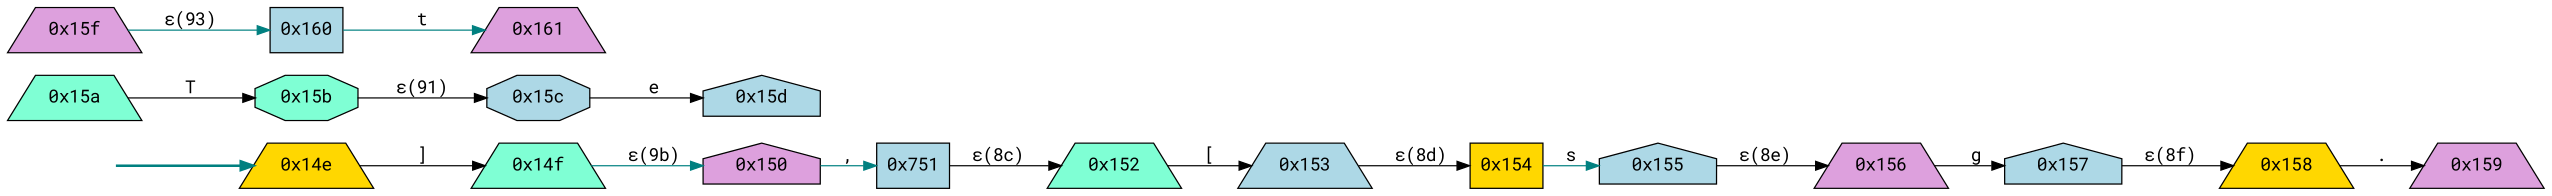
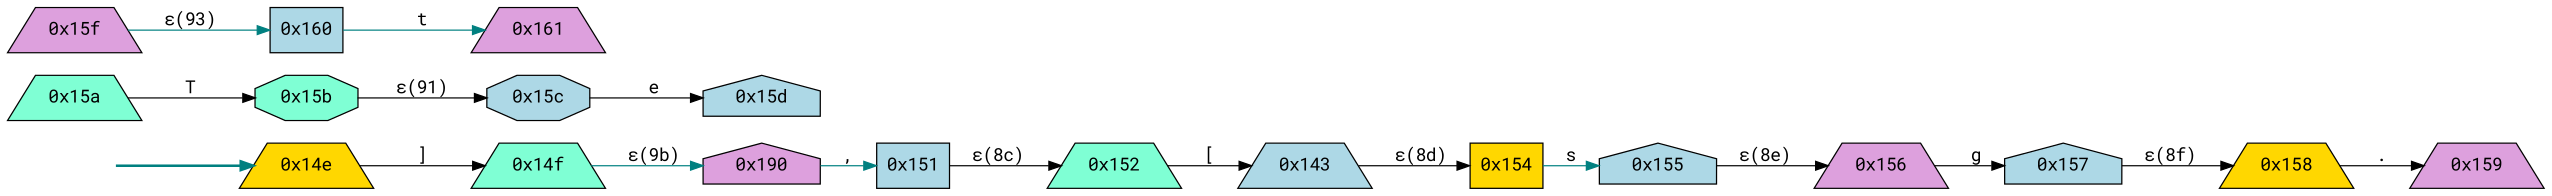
(762, 166) -> (762, 166)
(913, 166) -> (913, 166)
(1305, 166) -> (1305, 166)
